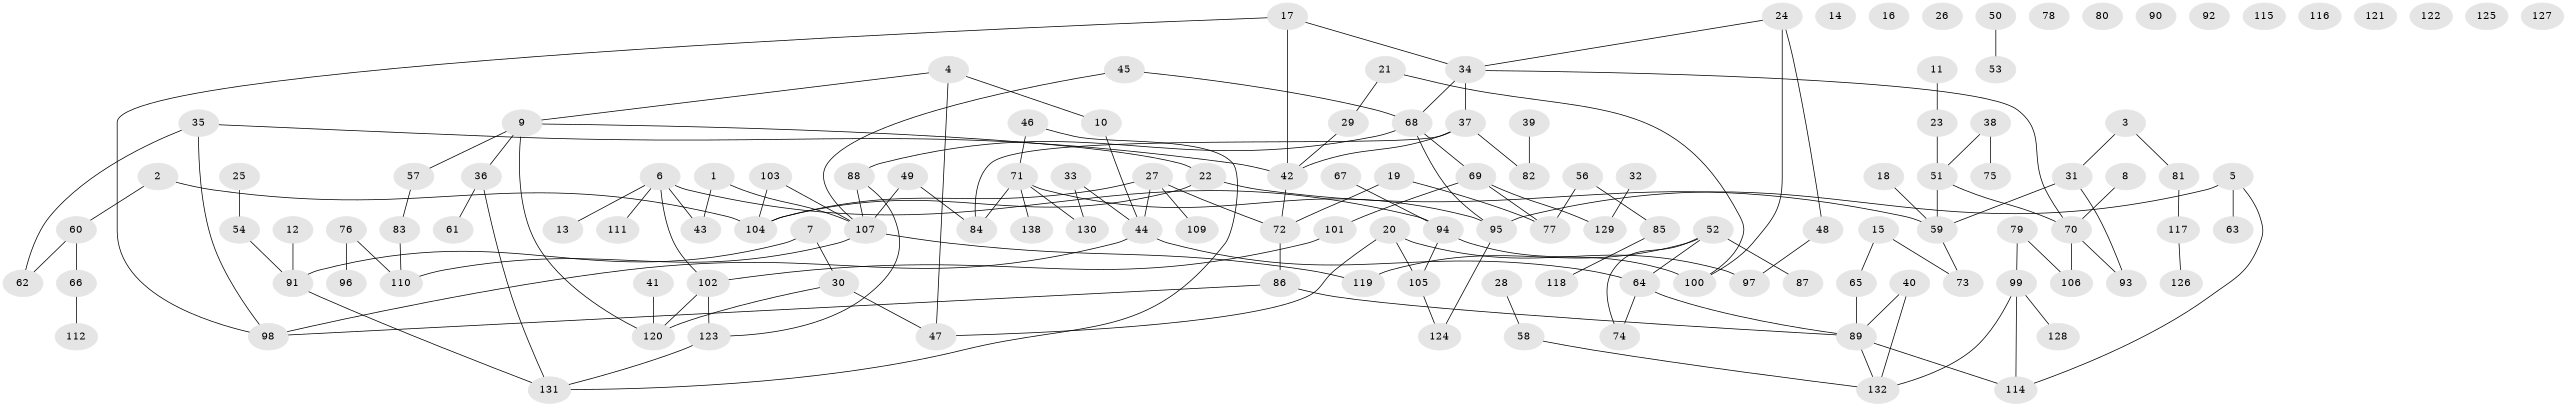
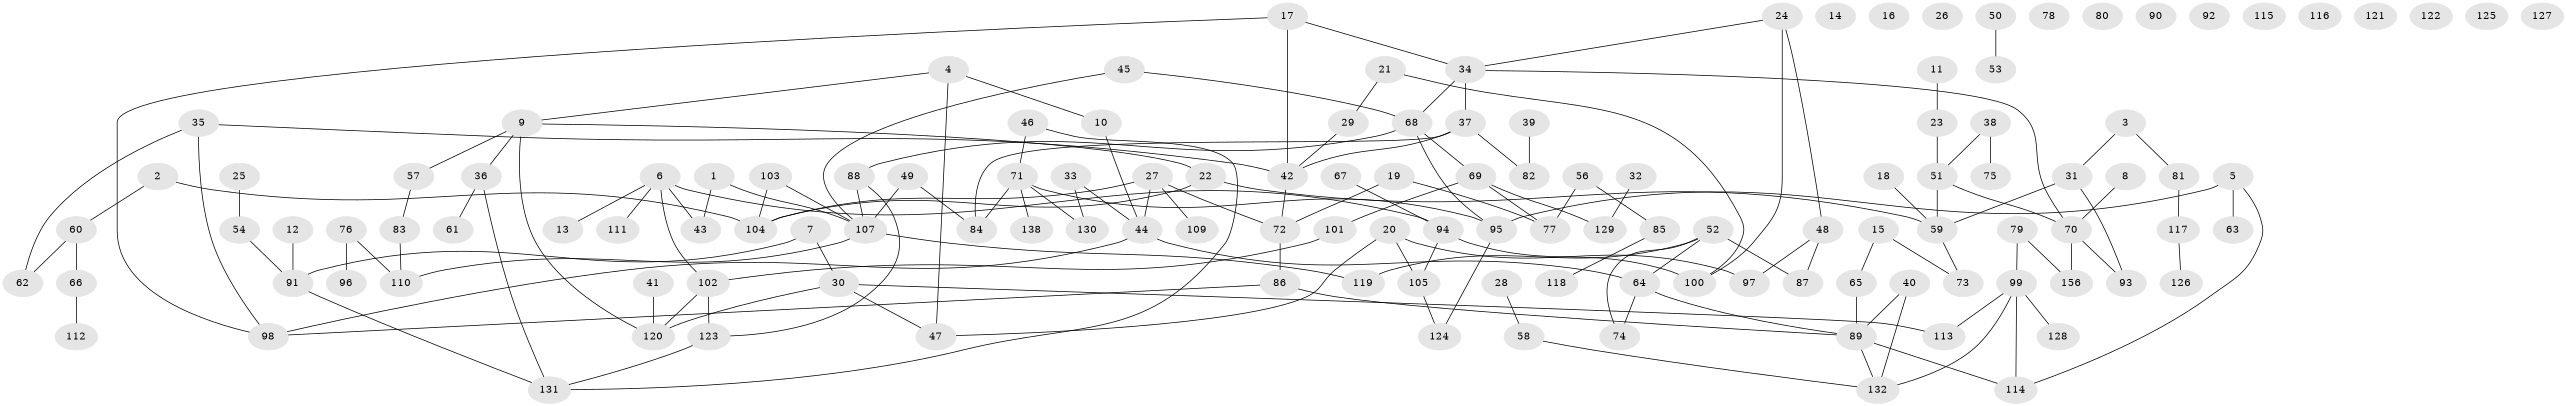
none -> (1813, 256)
(2071, 283) -> (2071, 283)
none -> (1944, 337)
